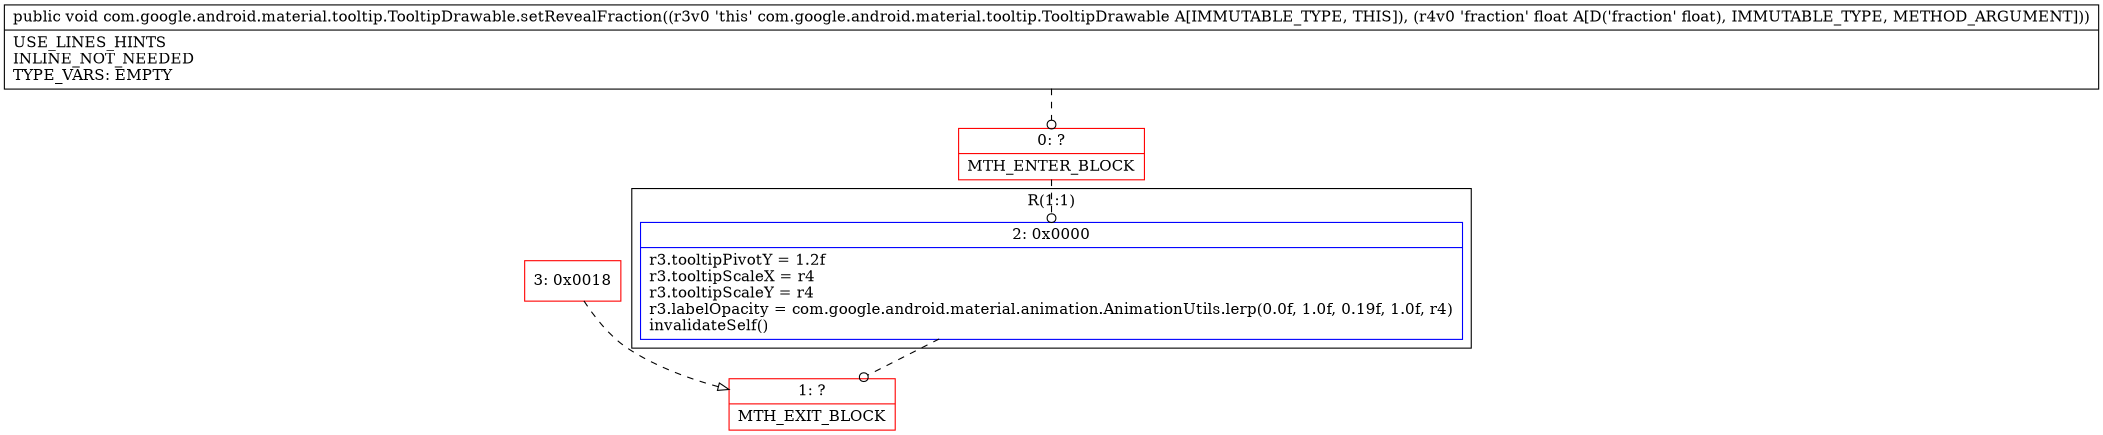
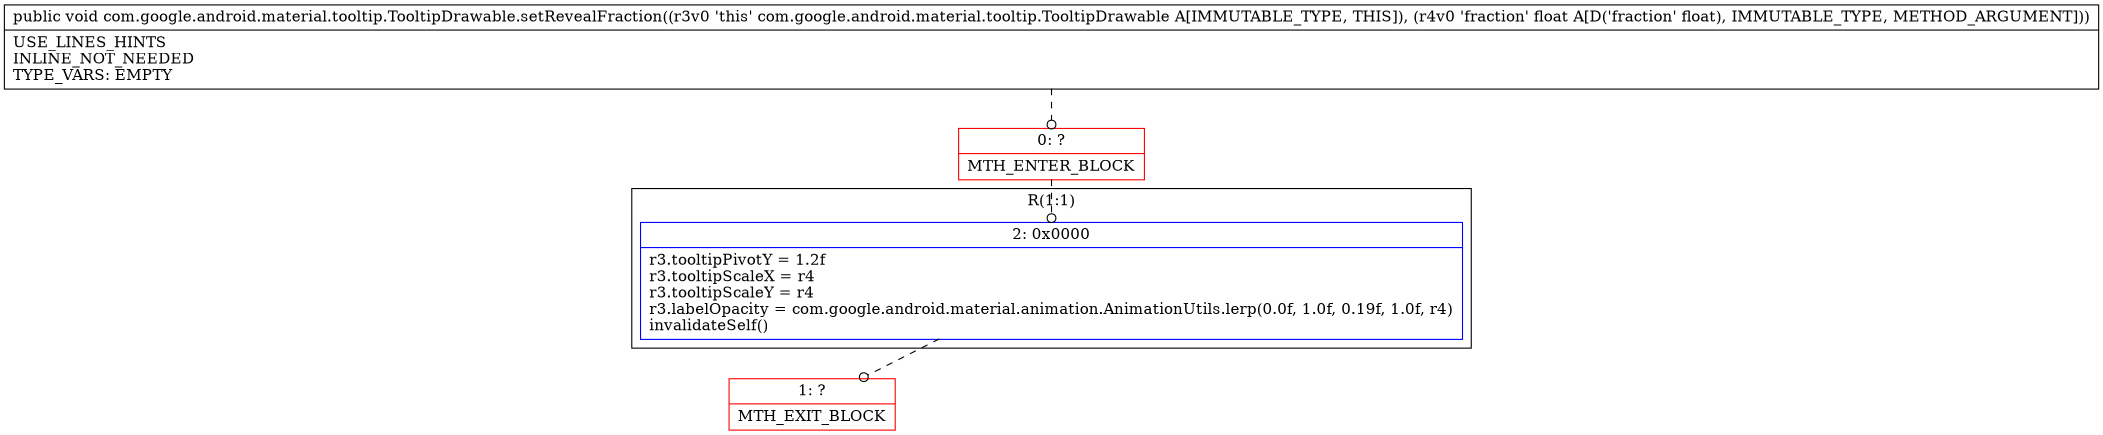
(573, 281) -> none
